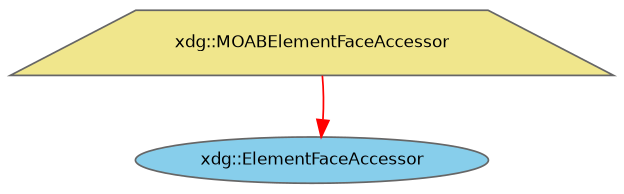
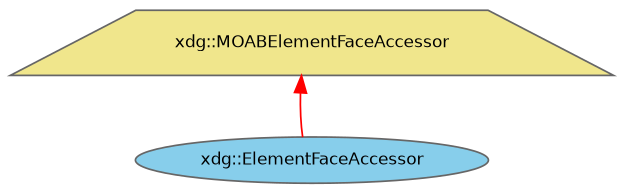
(323, 98) -> (301, 115)
